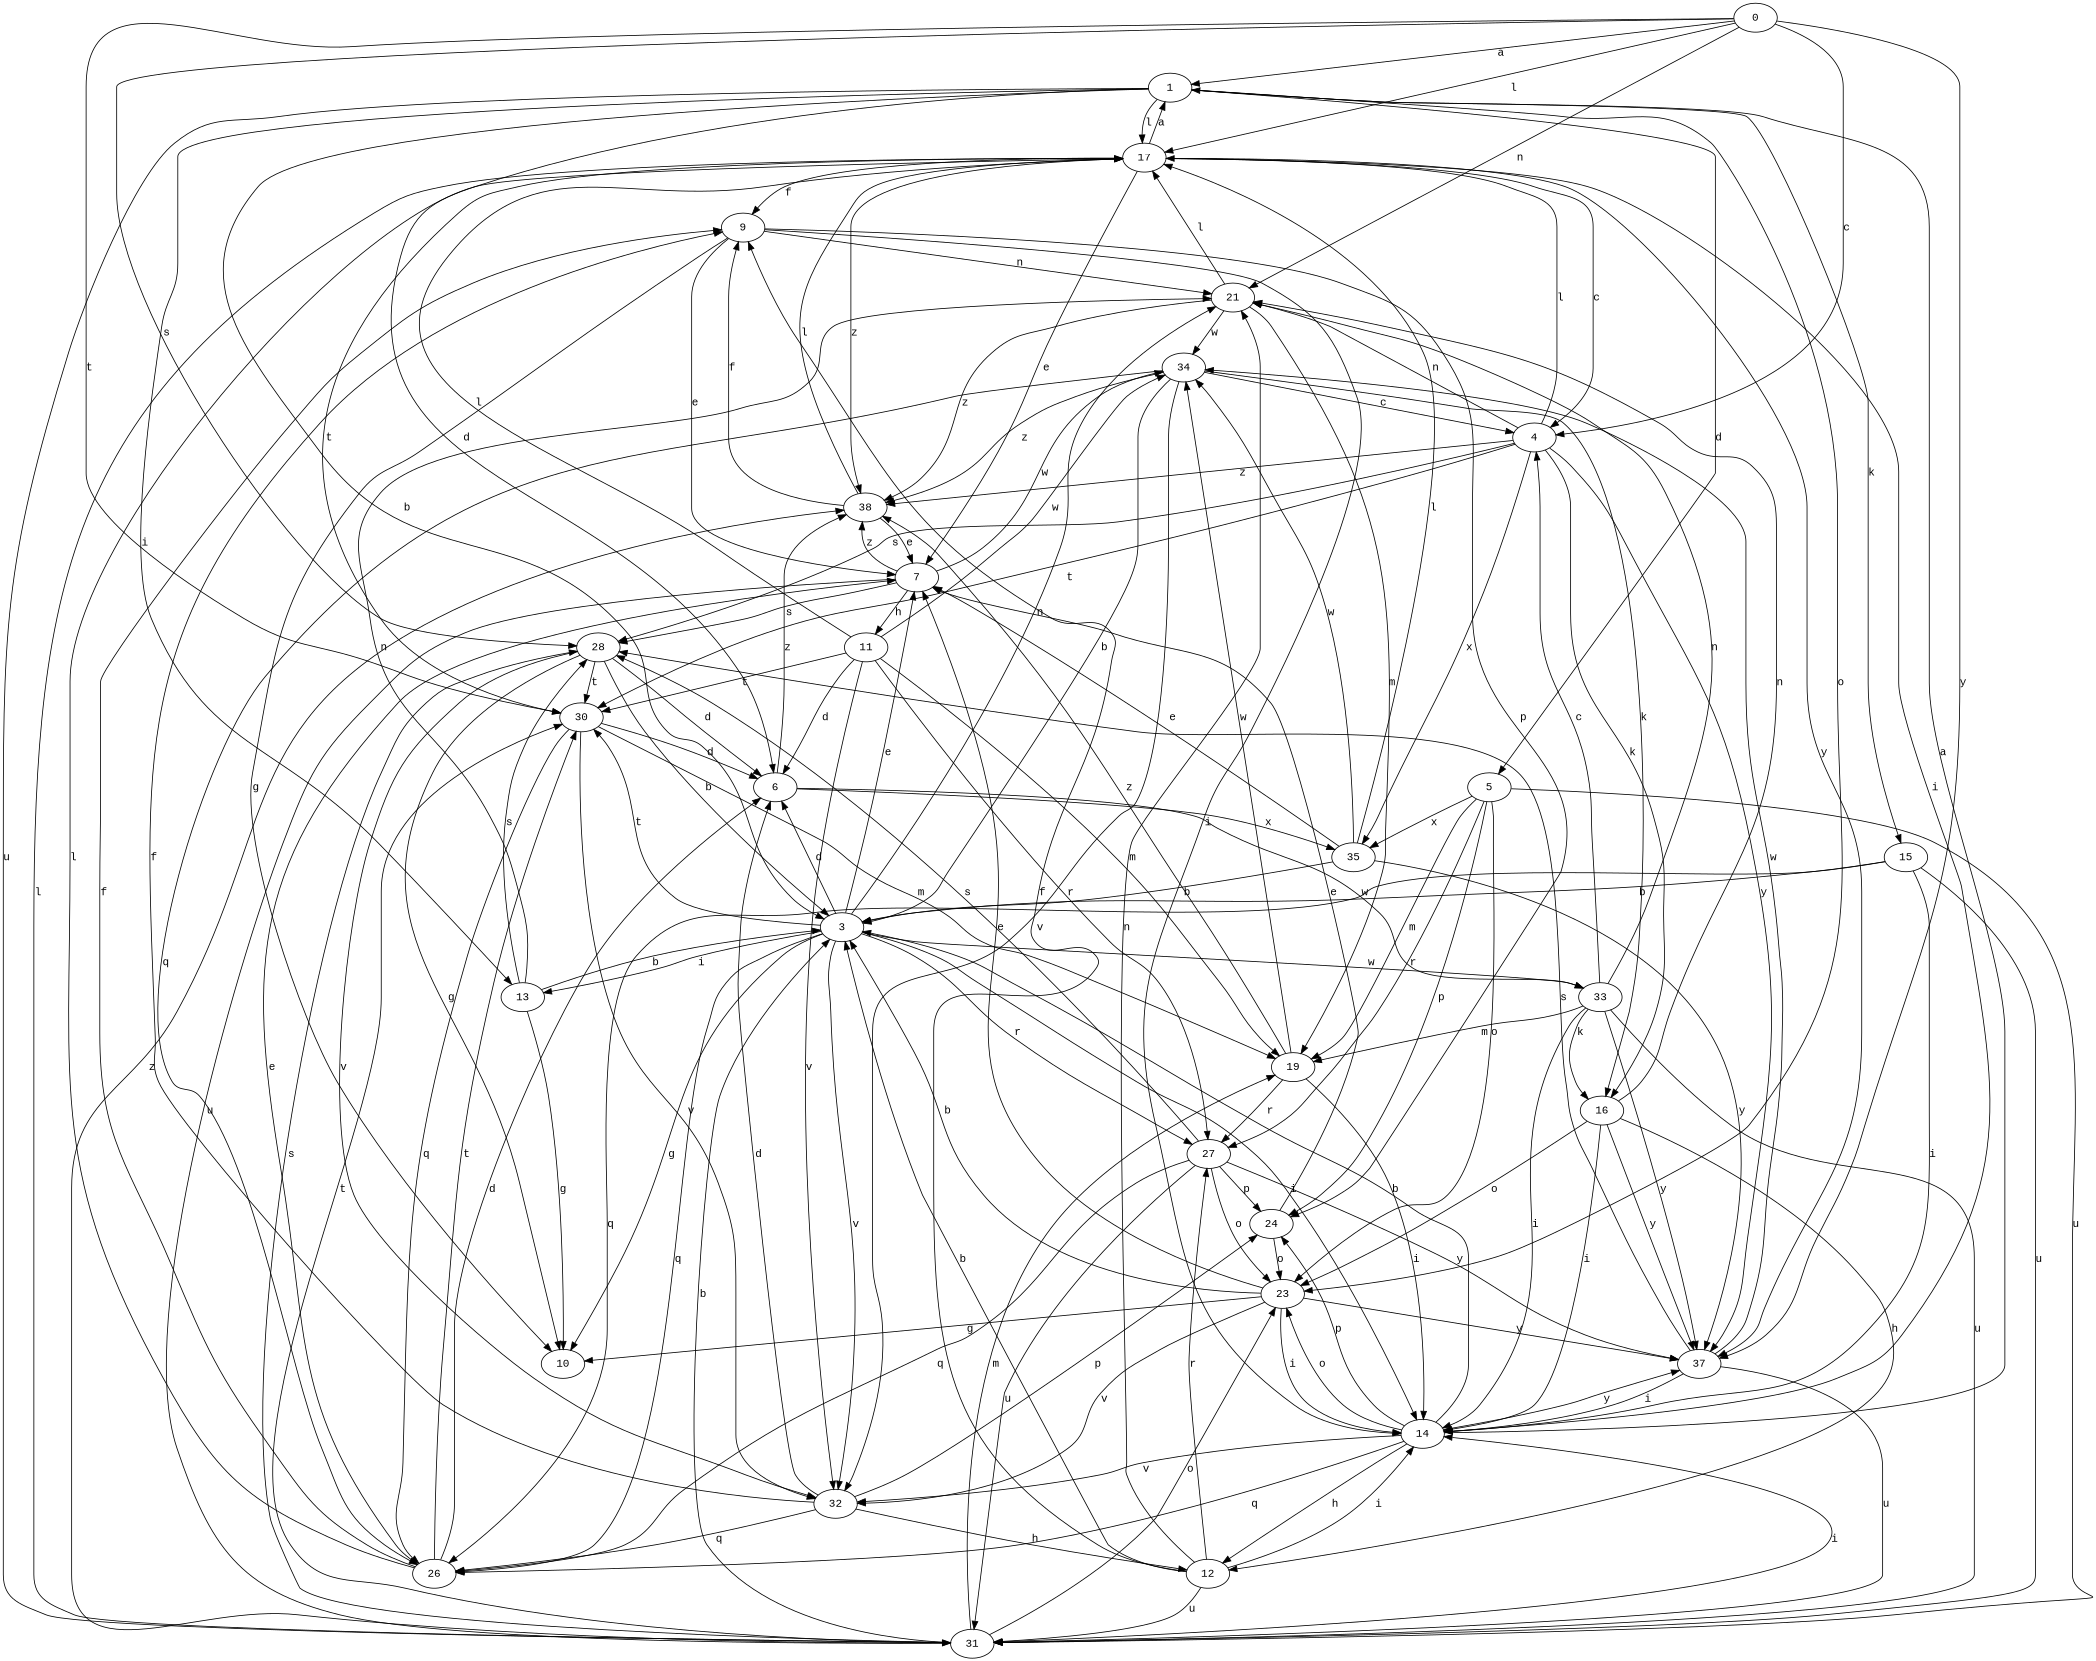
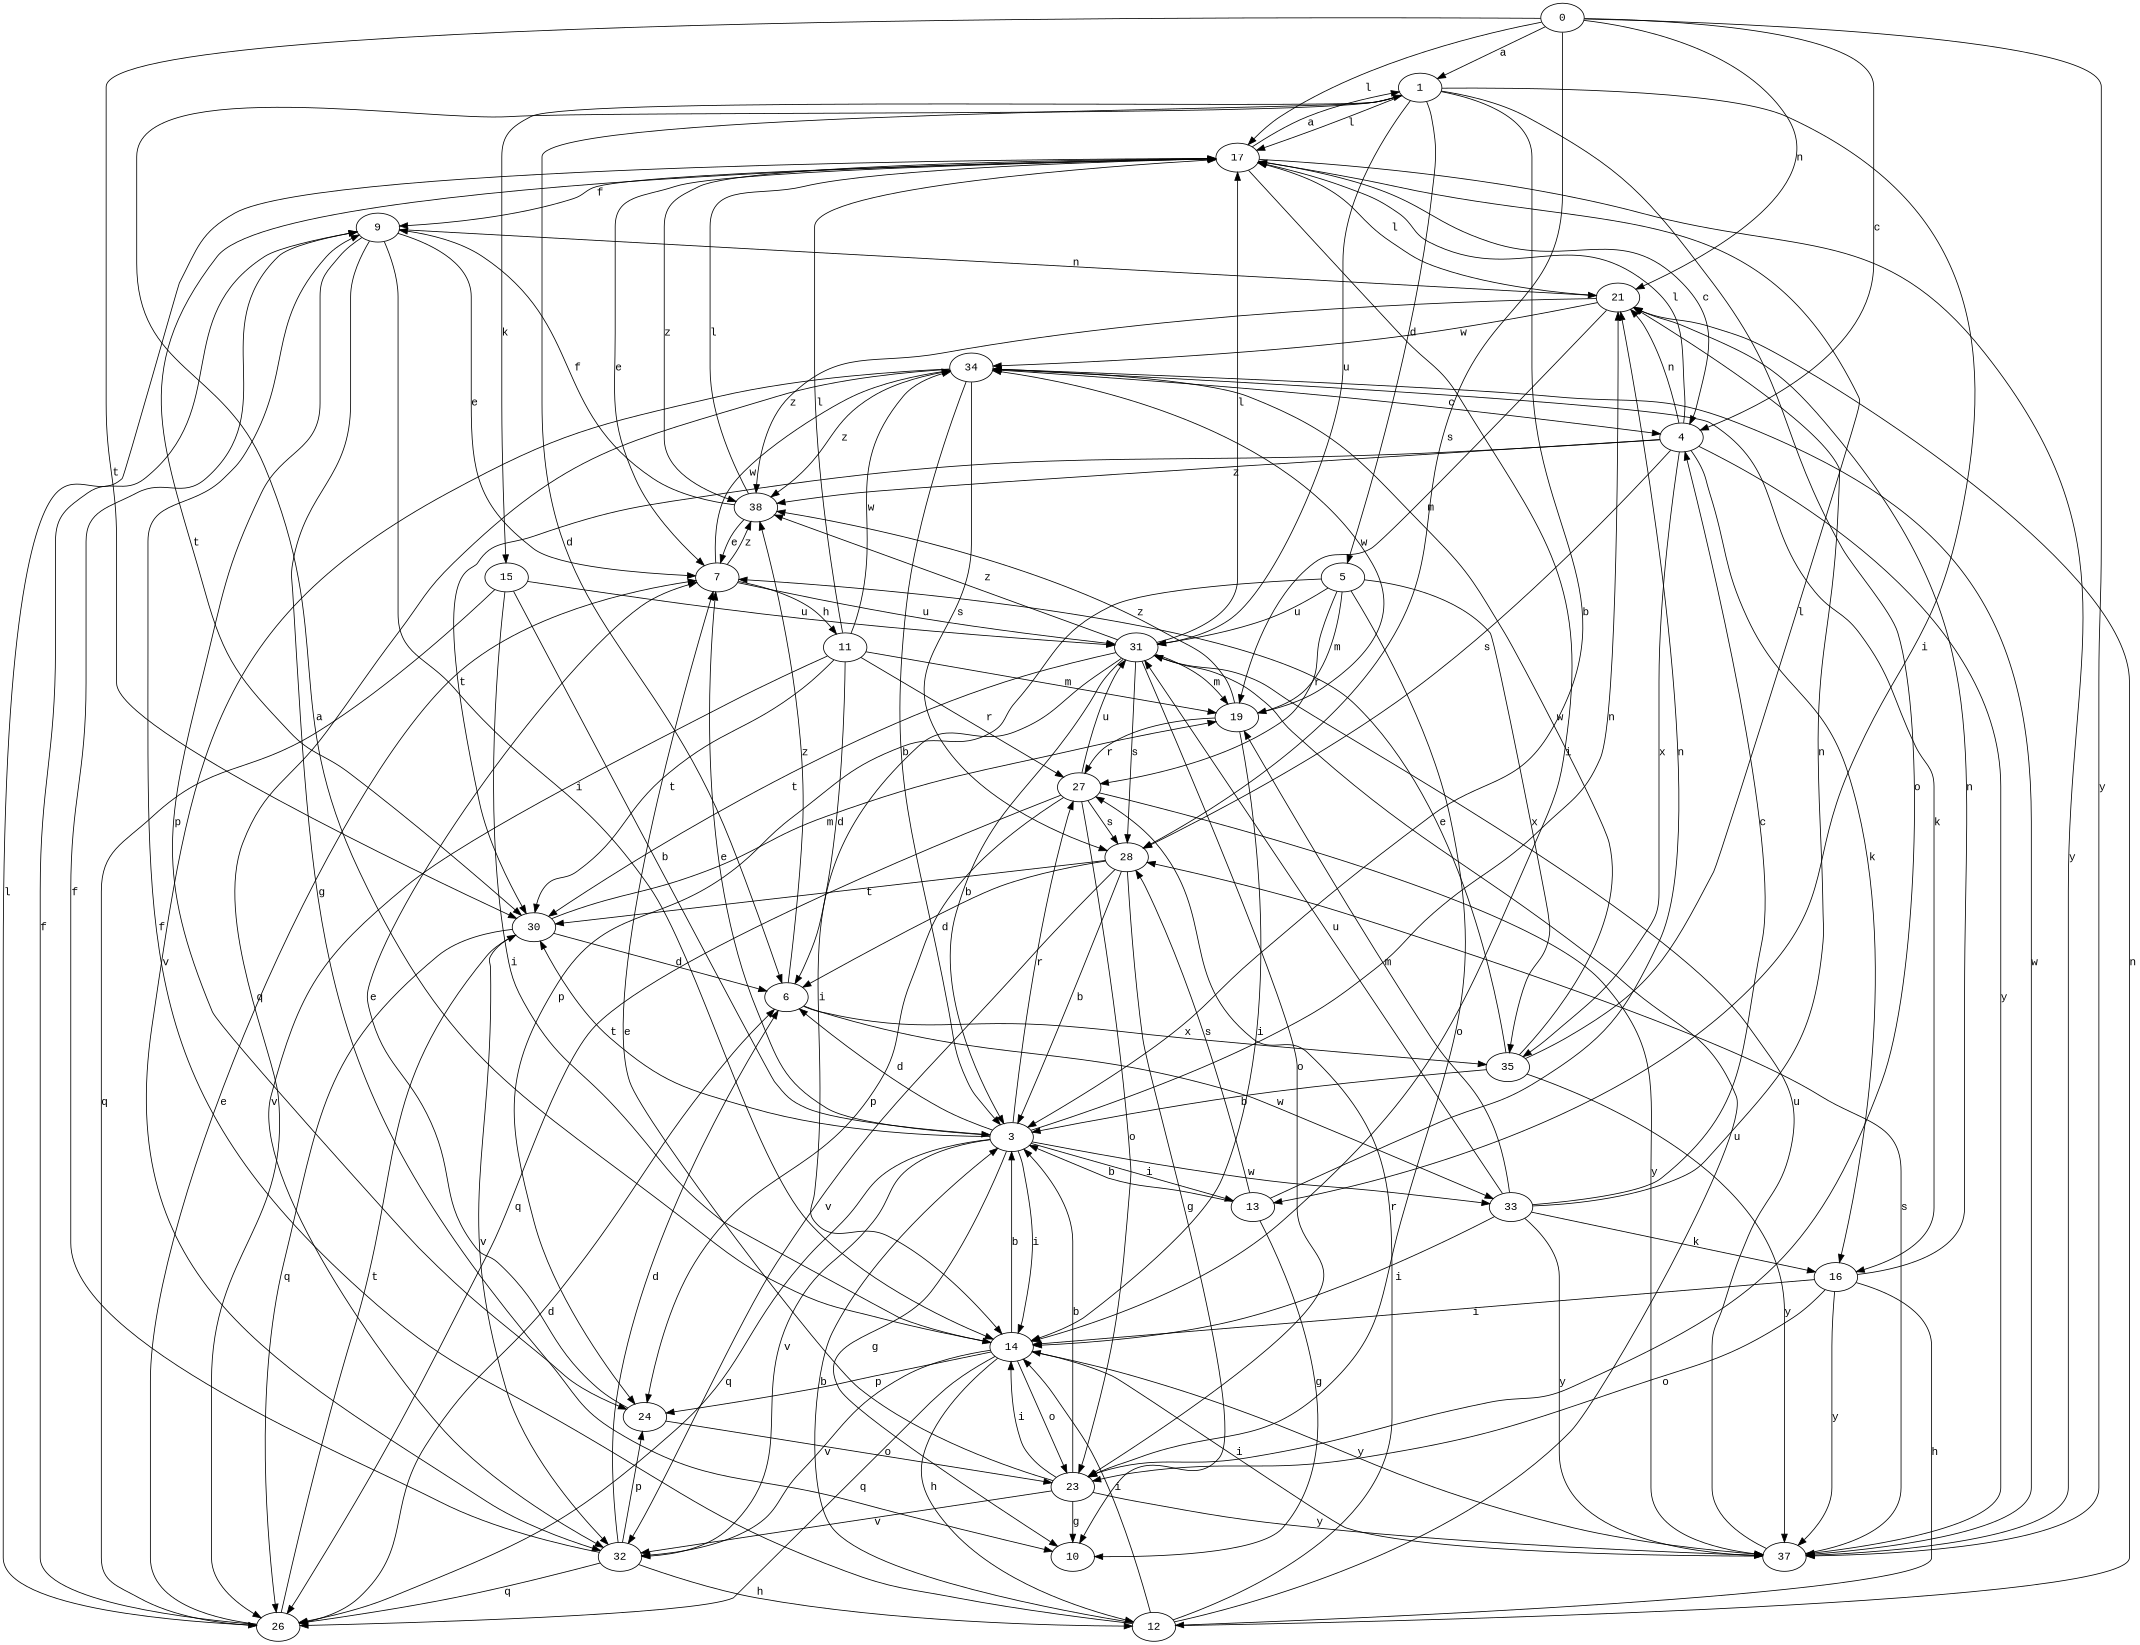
(762, 614) -> (932, 657)
